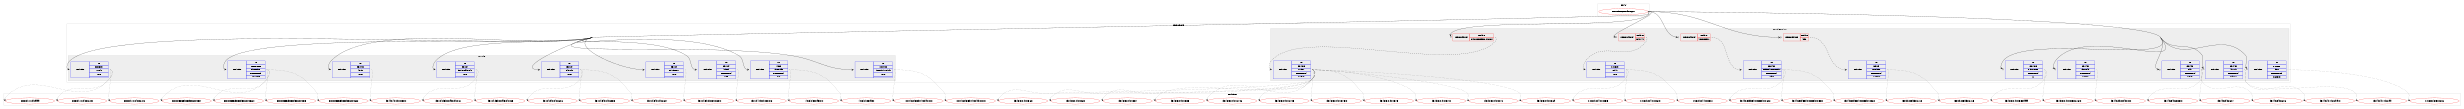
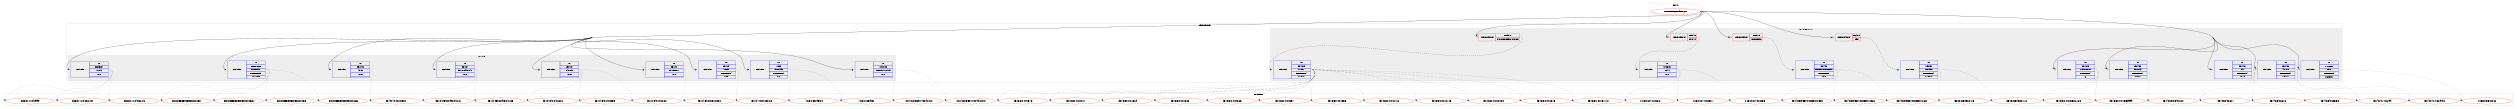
none -> (1598, 101)
